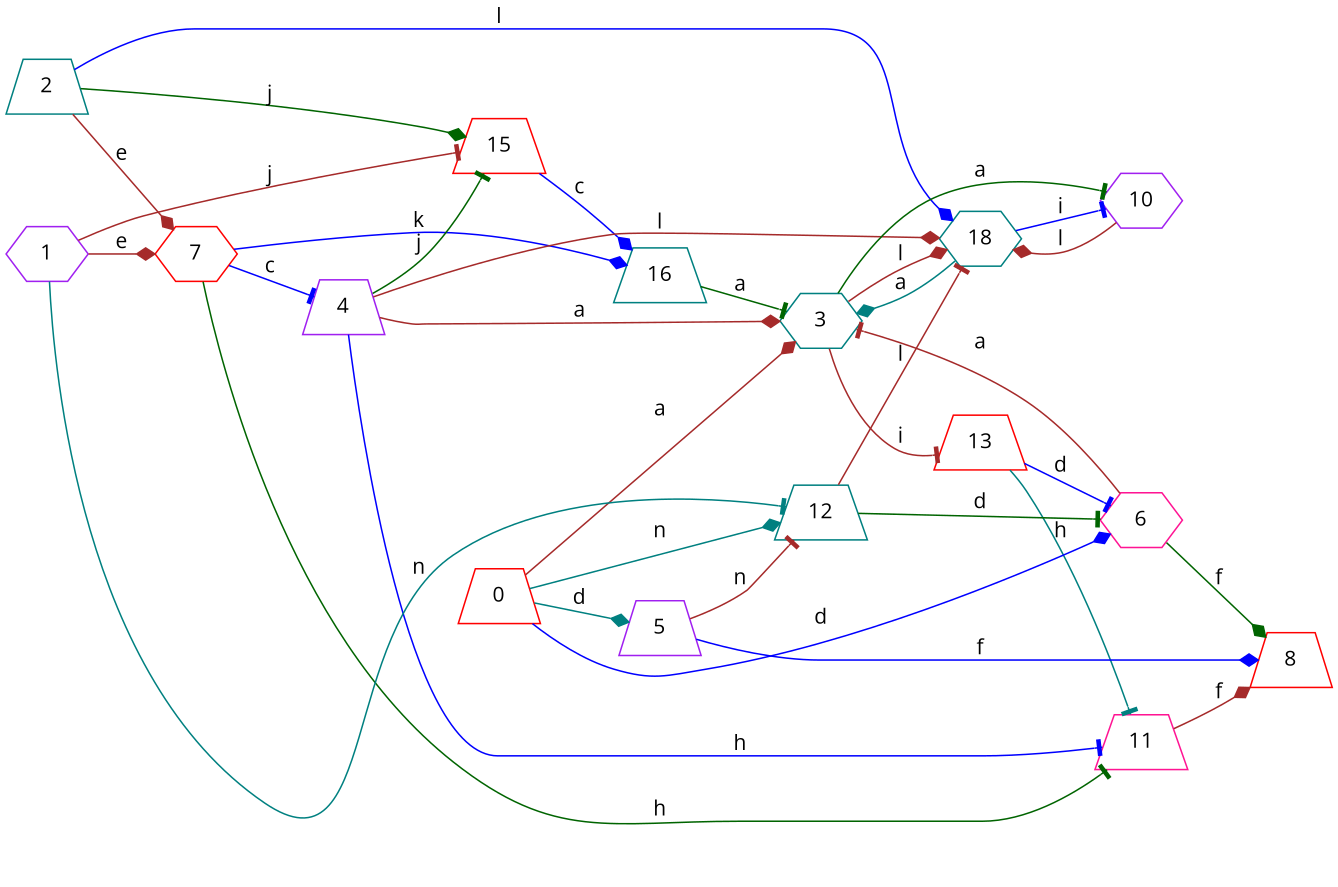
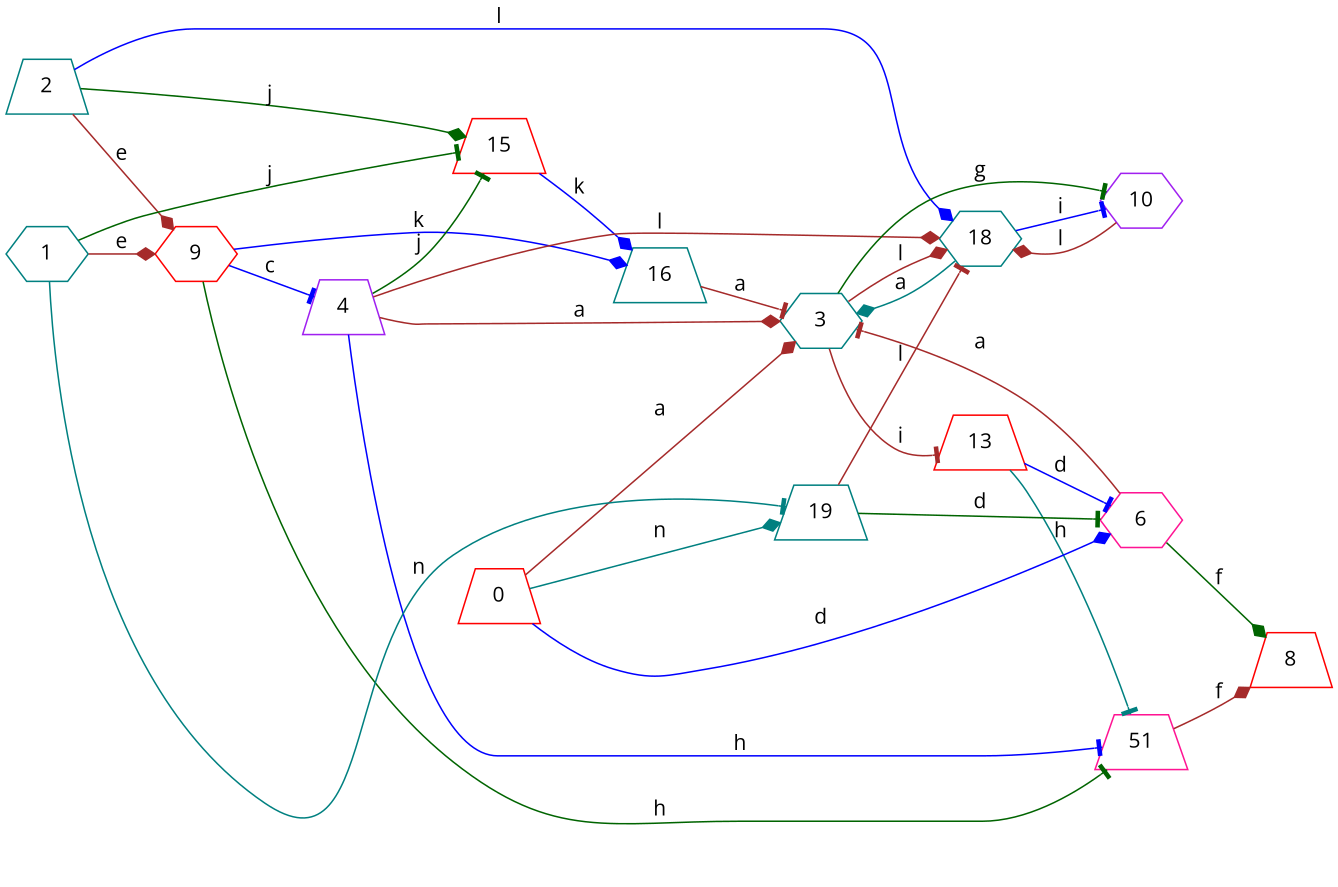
(980, 171) -> (980, 171)
(263, 188) -> (263, 188)
(580, 188) -> (580, 188)
(47, 254) -> (47, 254)
(196, 254) -> (196, 254)
(740, 298) -> (740, 298)
(821, 513) -> (821, 513)
(660, 628) -> none
(1141, 742) -> (1141, 742)
